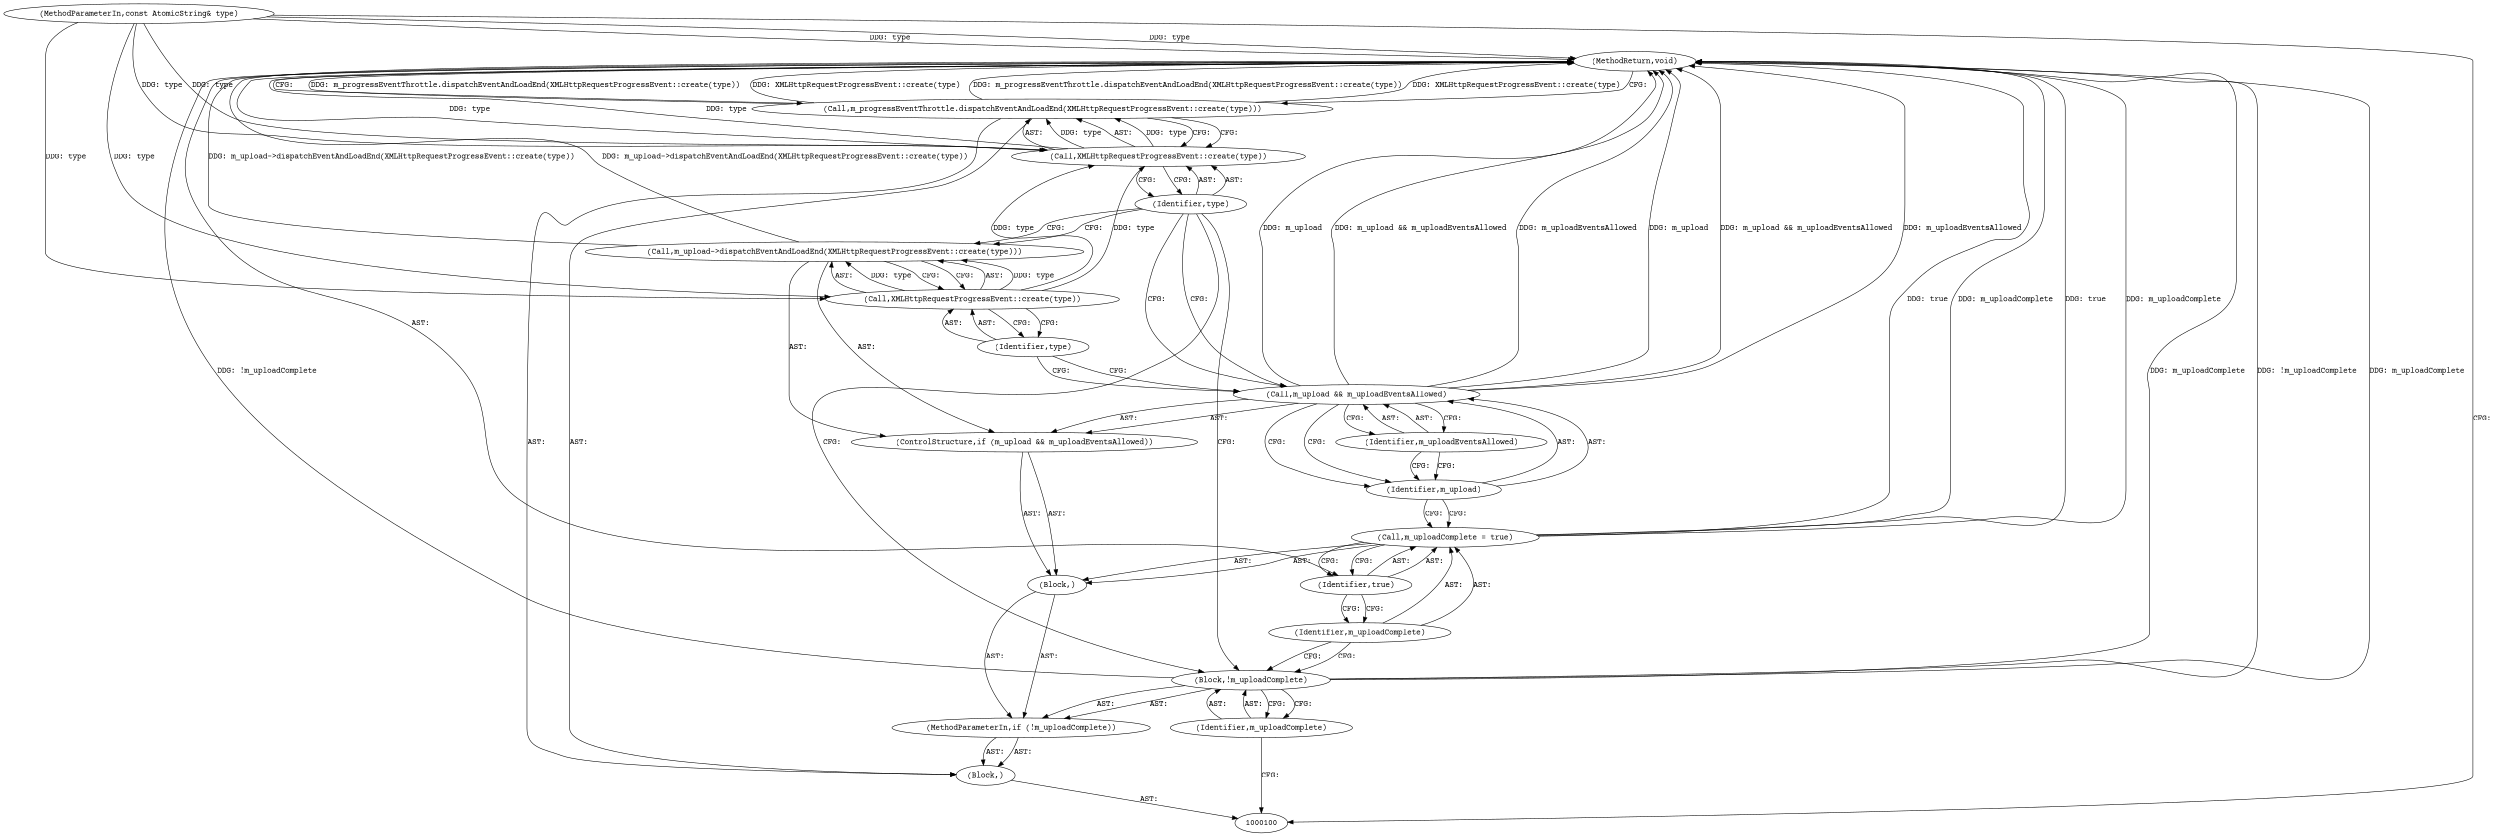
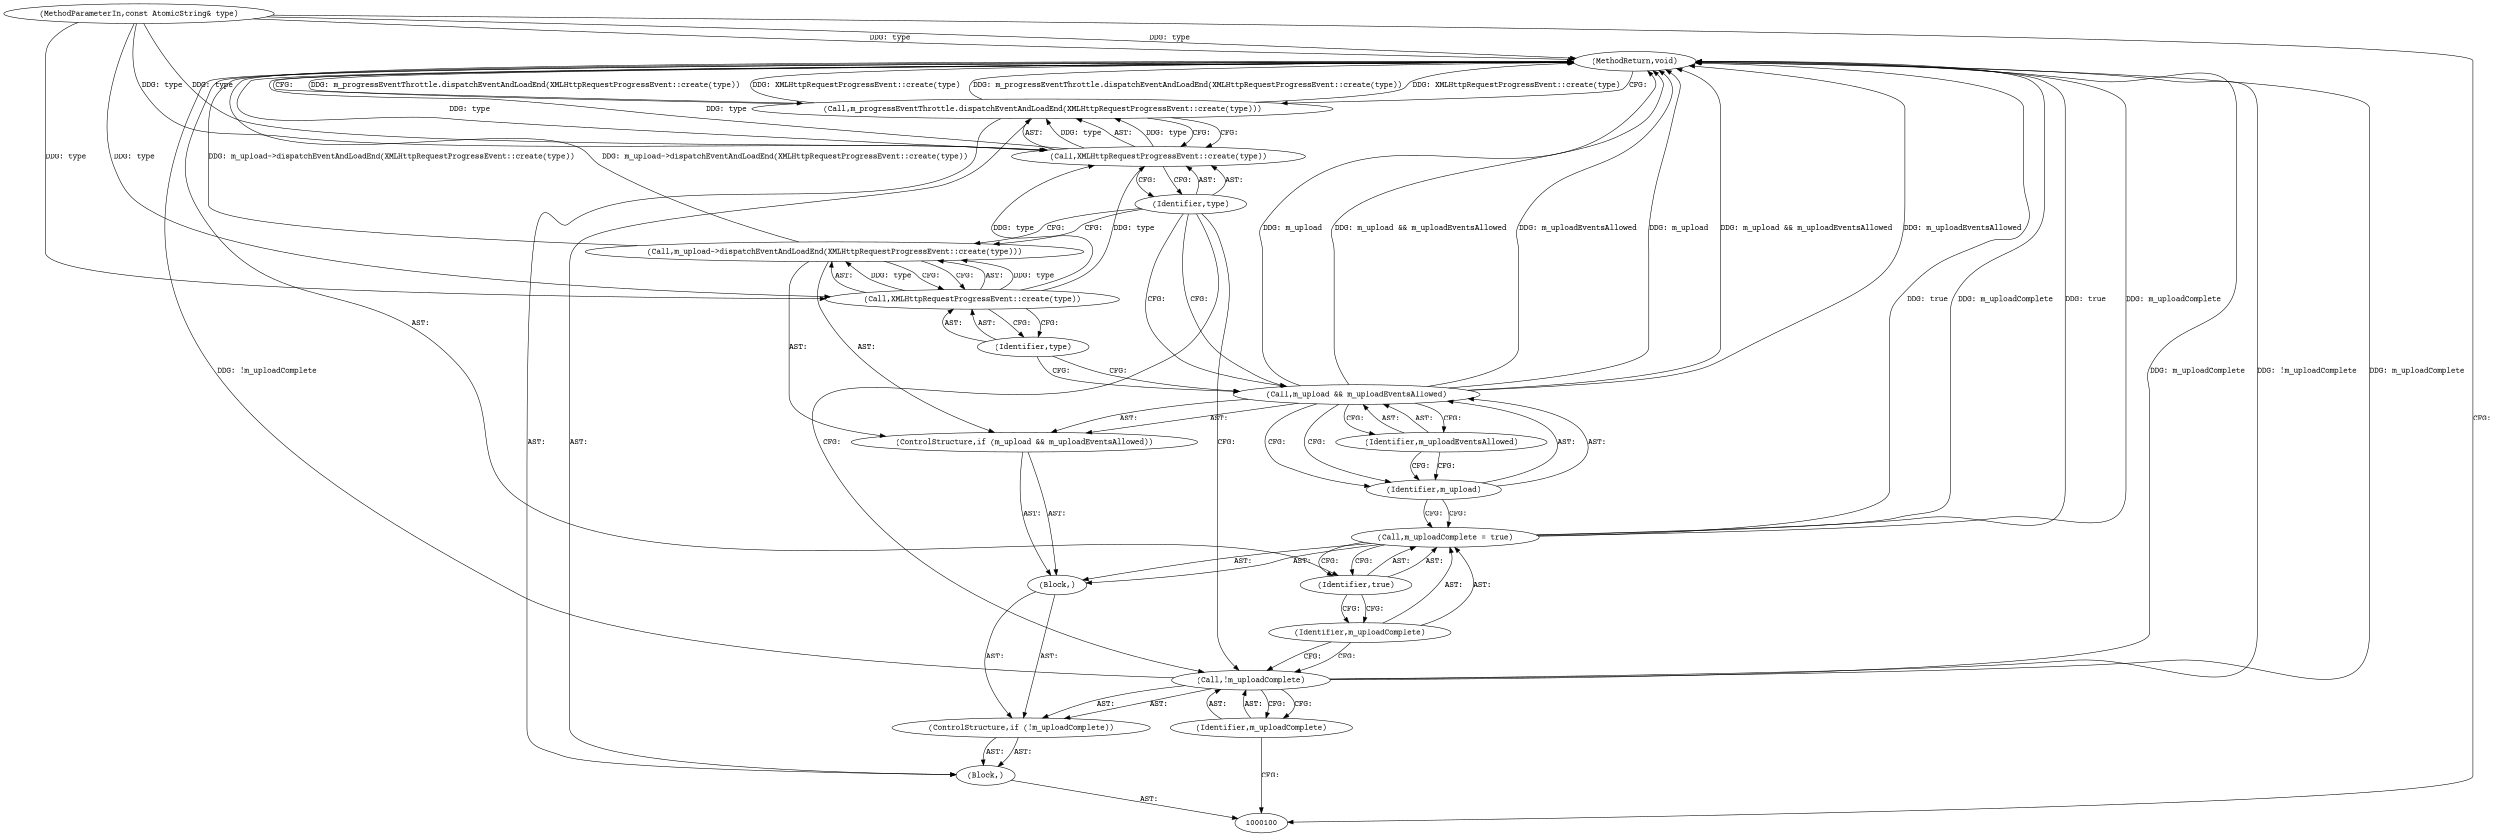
(1251, 680) -> (1251, 680)
(1021, 728) -> (1021, 728)
